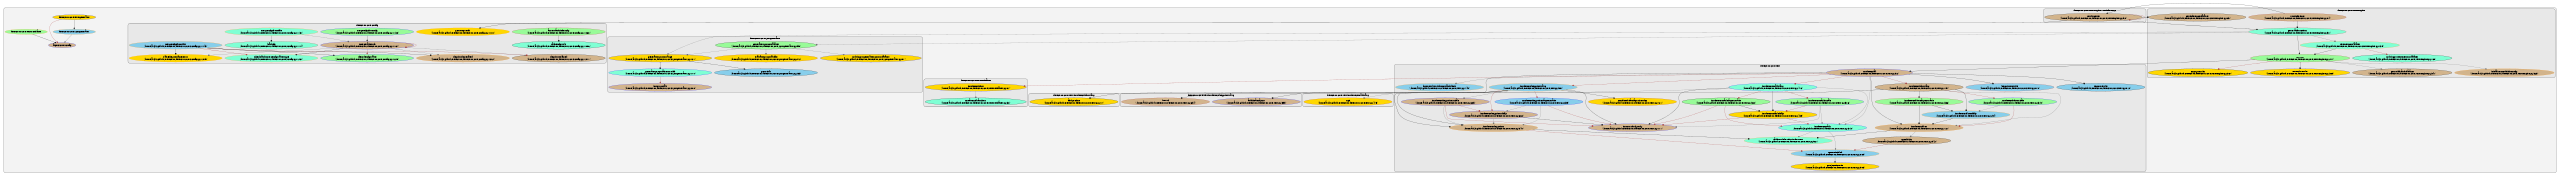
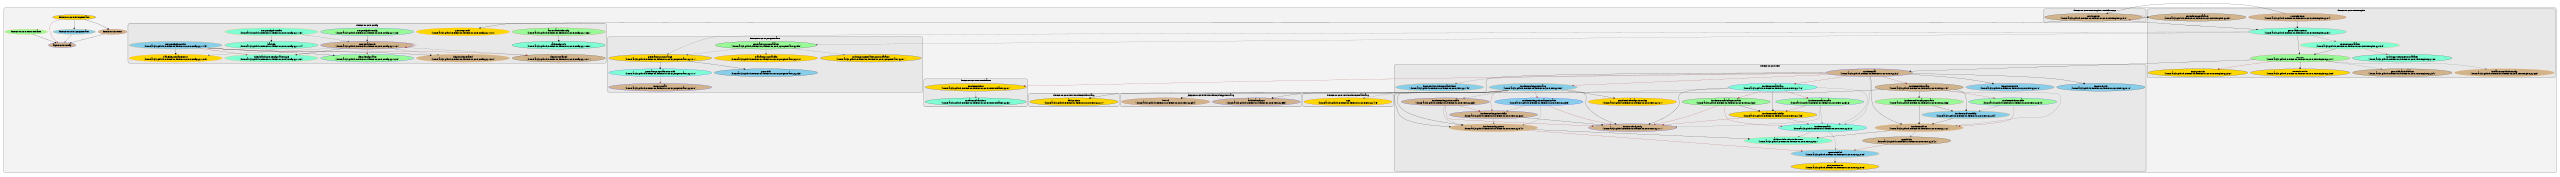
none -> (113, 32)
